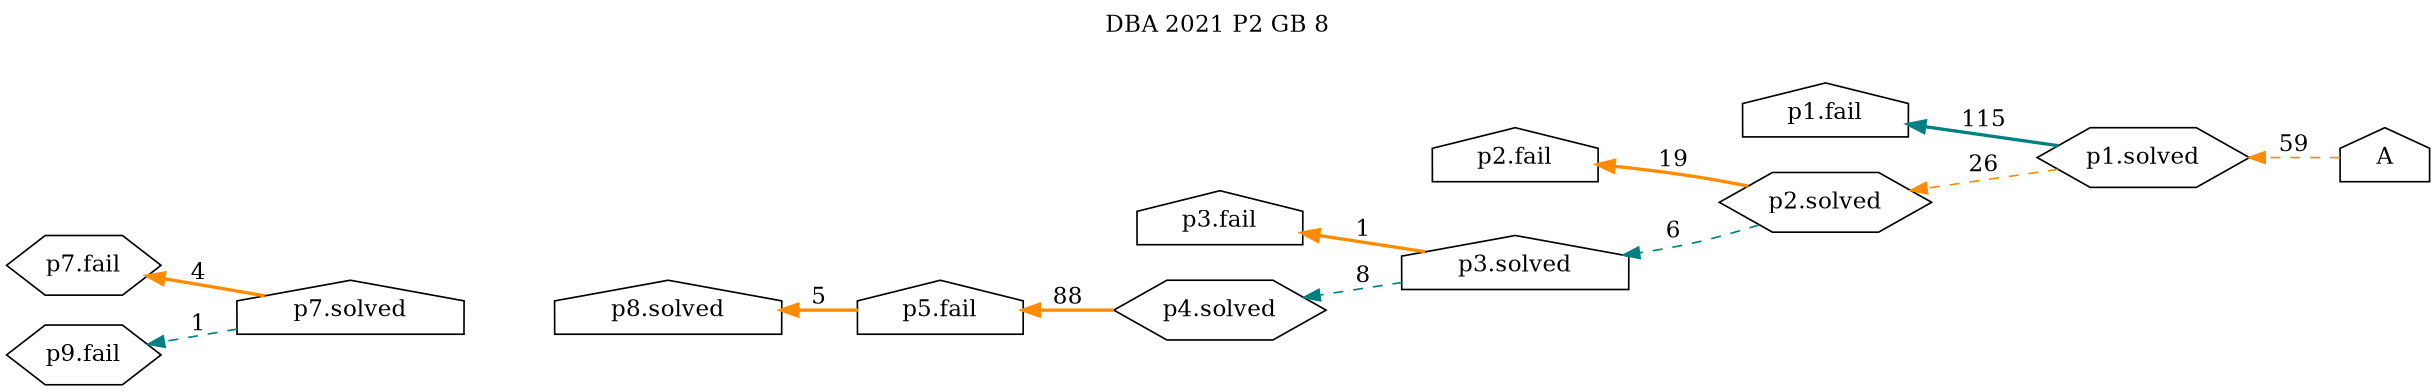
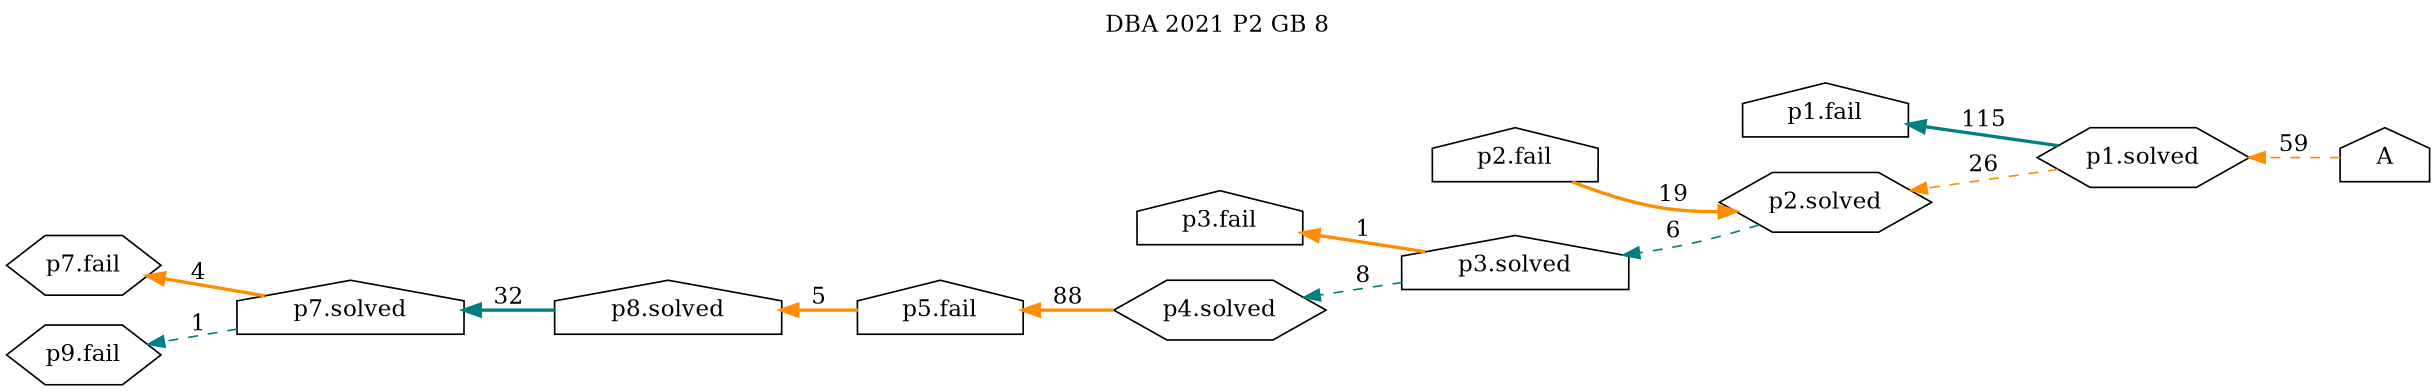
(1682, 175) -> (1644, 204)
none -> (518, 310)
